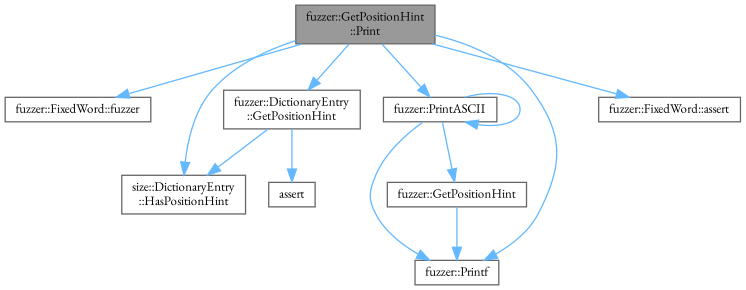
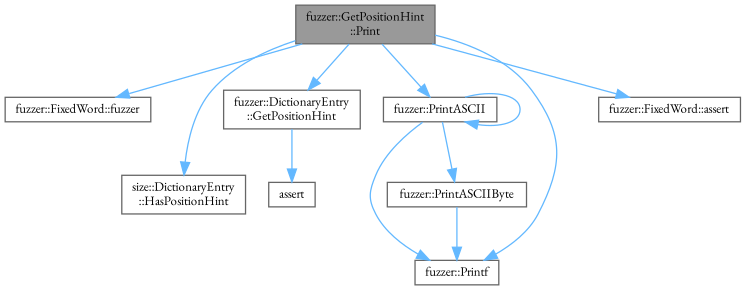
(243, 148) -> none
(457, 195) -> (457, 195)
